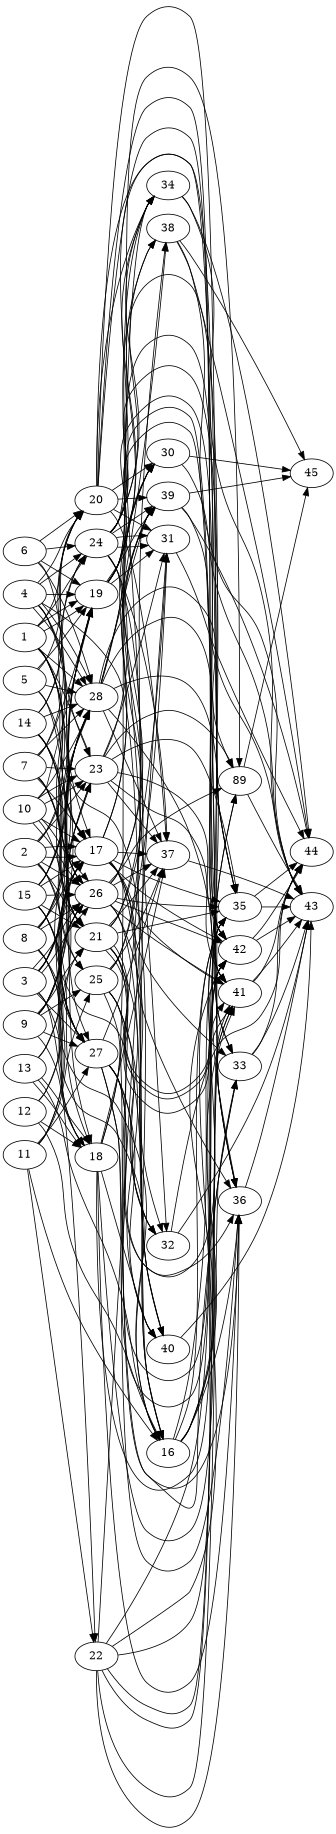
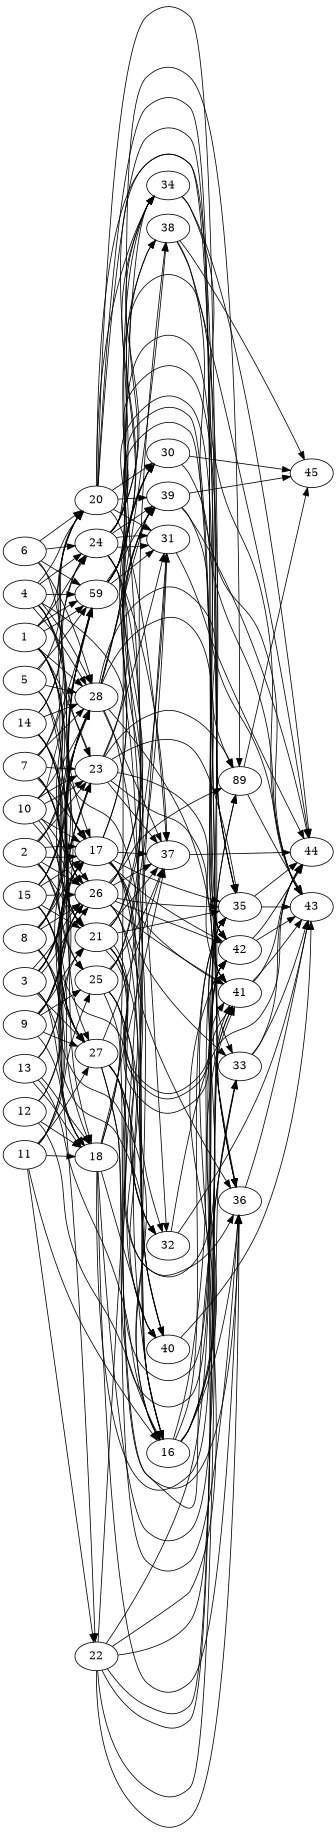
(96, 594) -> (96, 594)
(218, 824) -> (139, 1070)
(240, 878) -> (236, 854)
none -> (61, 1156)
